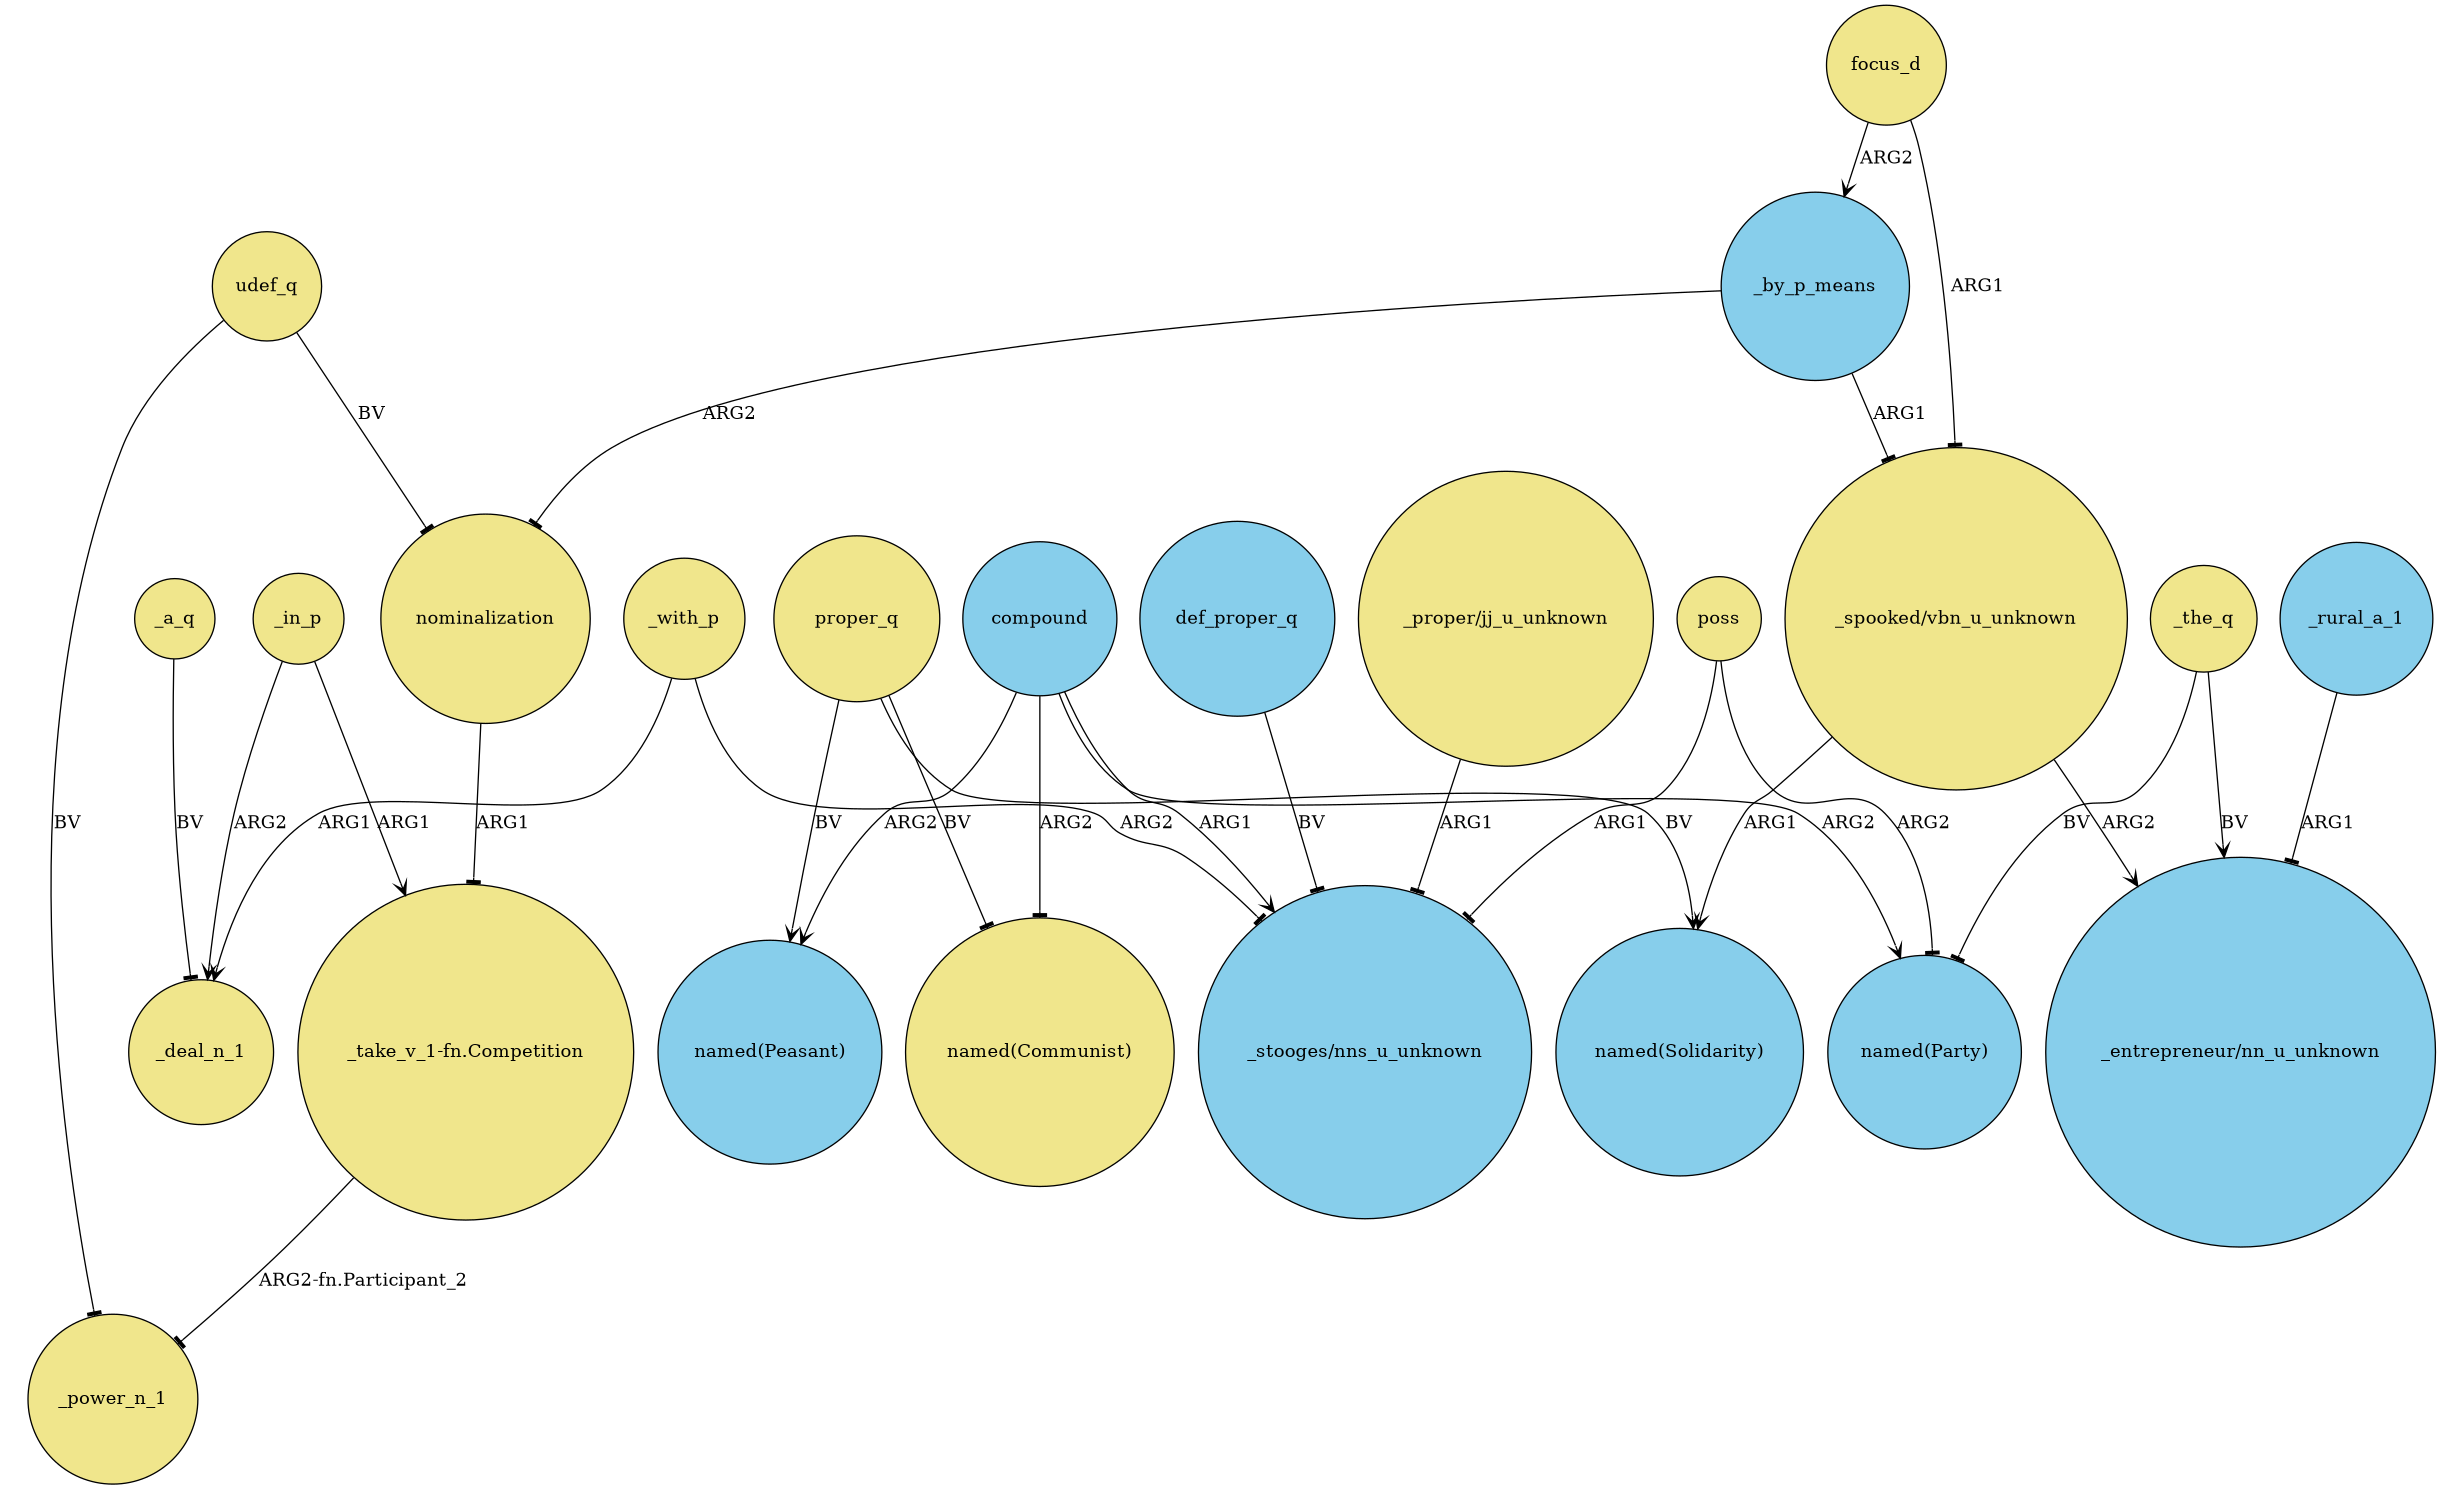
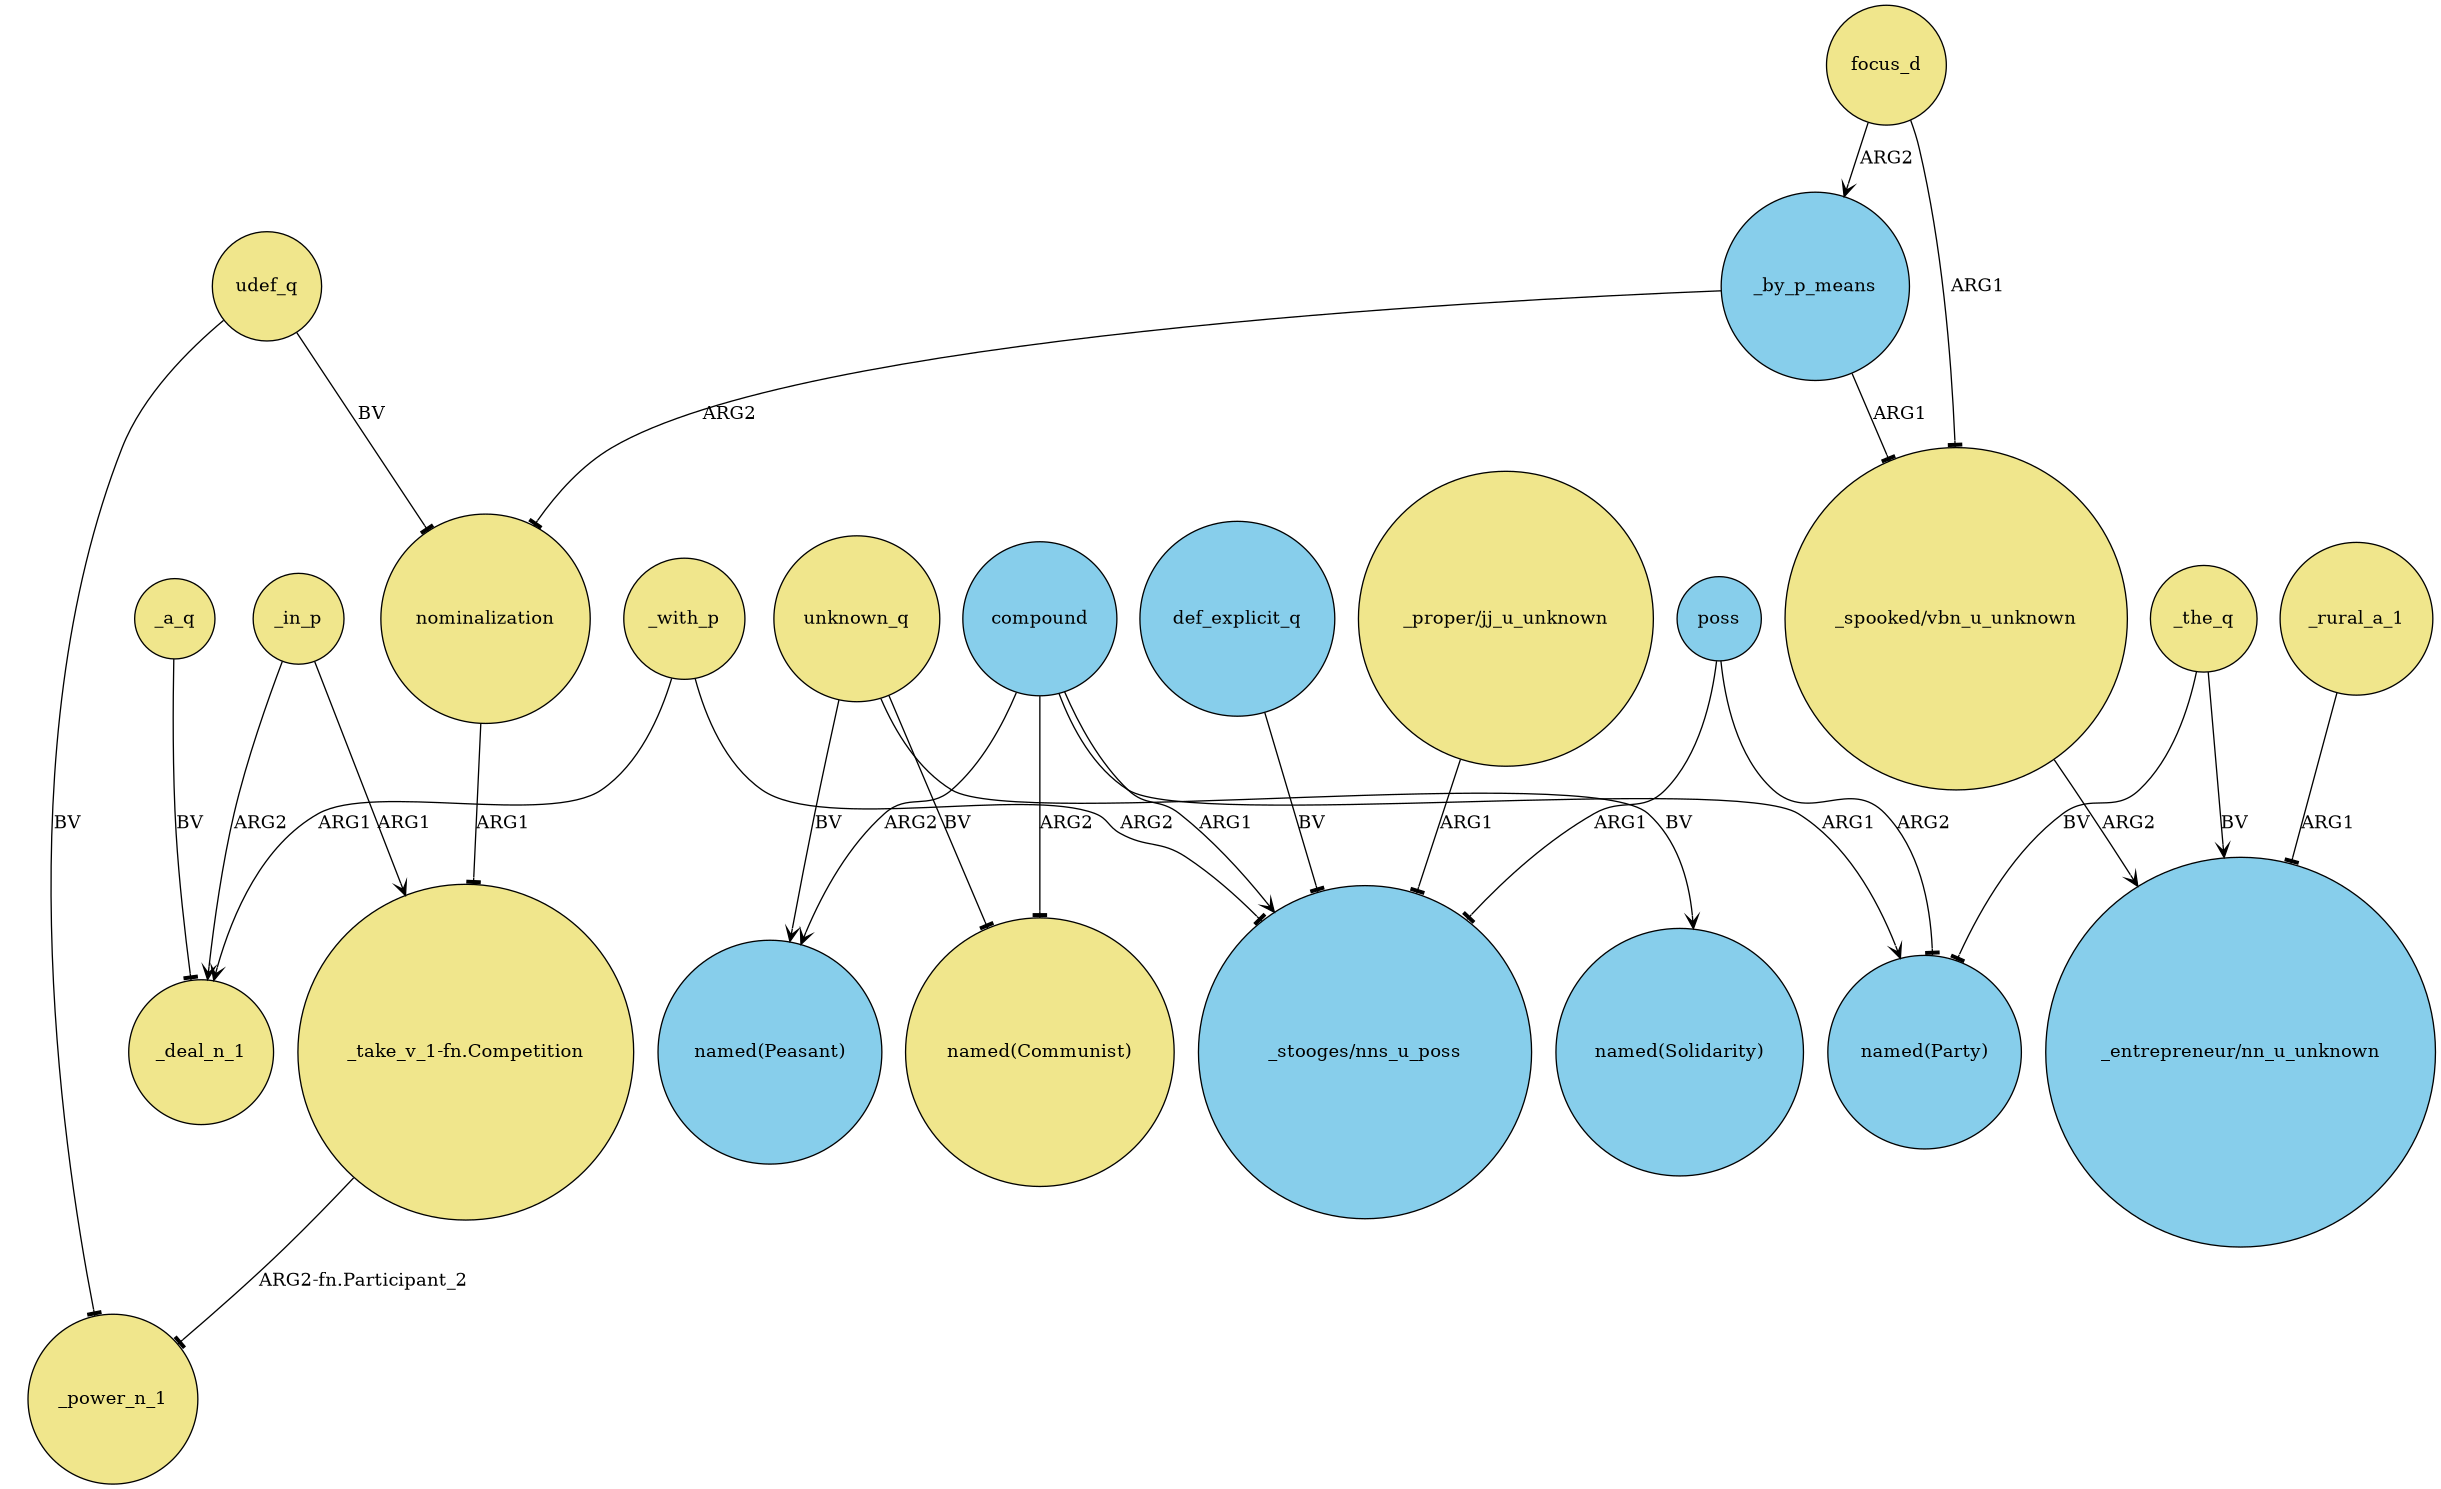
(857, 619) -> (857, 619)
(1237, 619) -> (1237, 619)
(1719, 619) -> (1719, 619)
(2356, 619) -> (2356, 619)
(1746, 812) -> none
(1849, 824) -> (1849, 824)
(1365, 1052) -> (1365, 1052)
